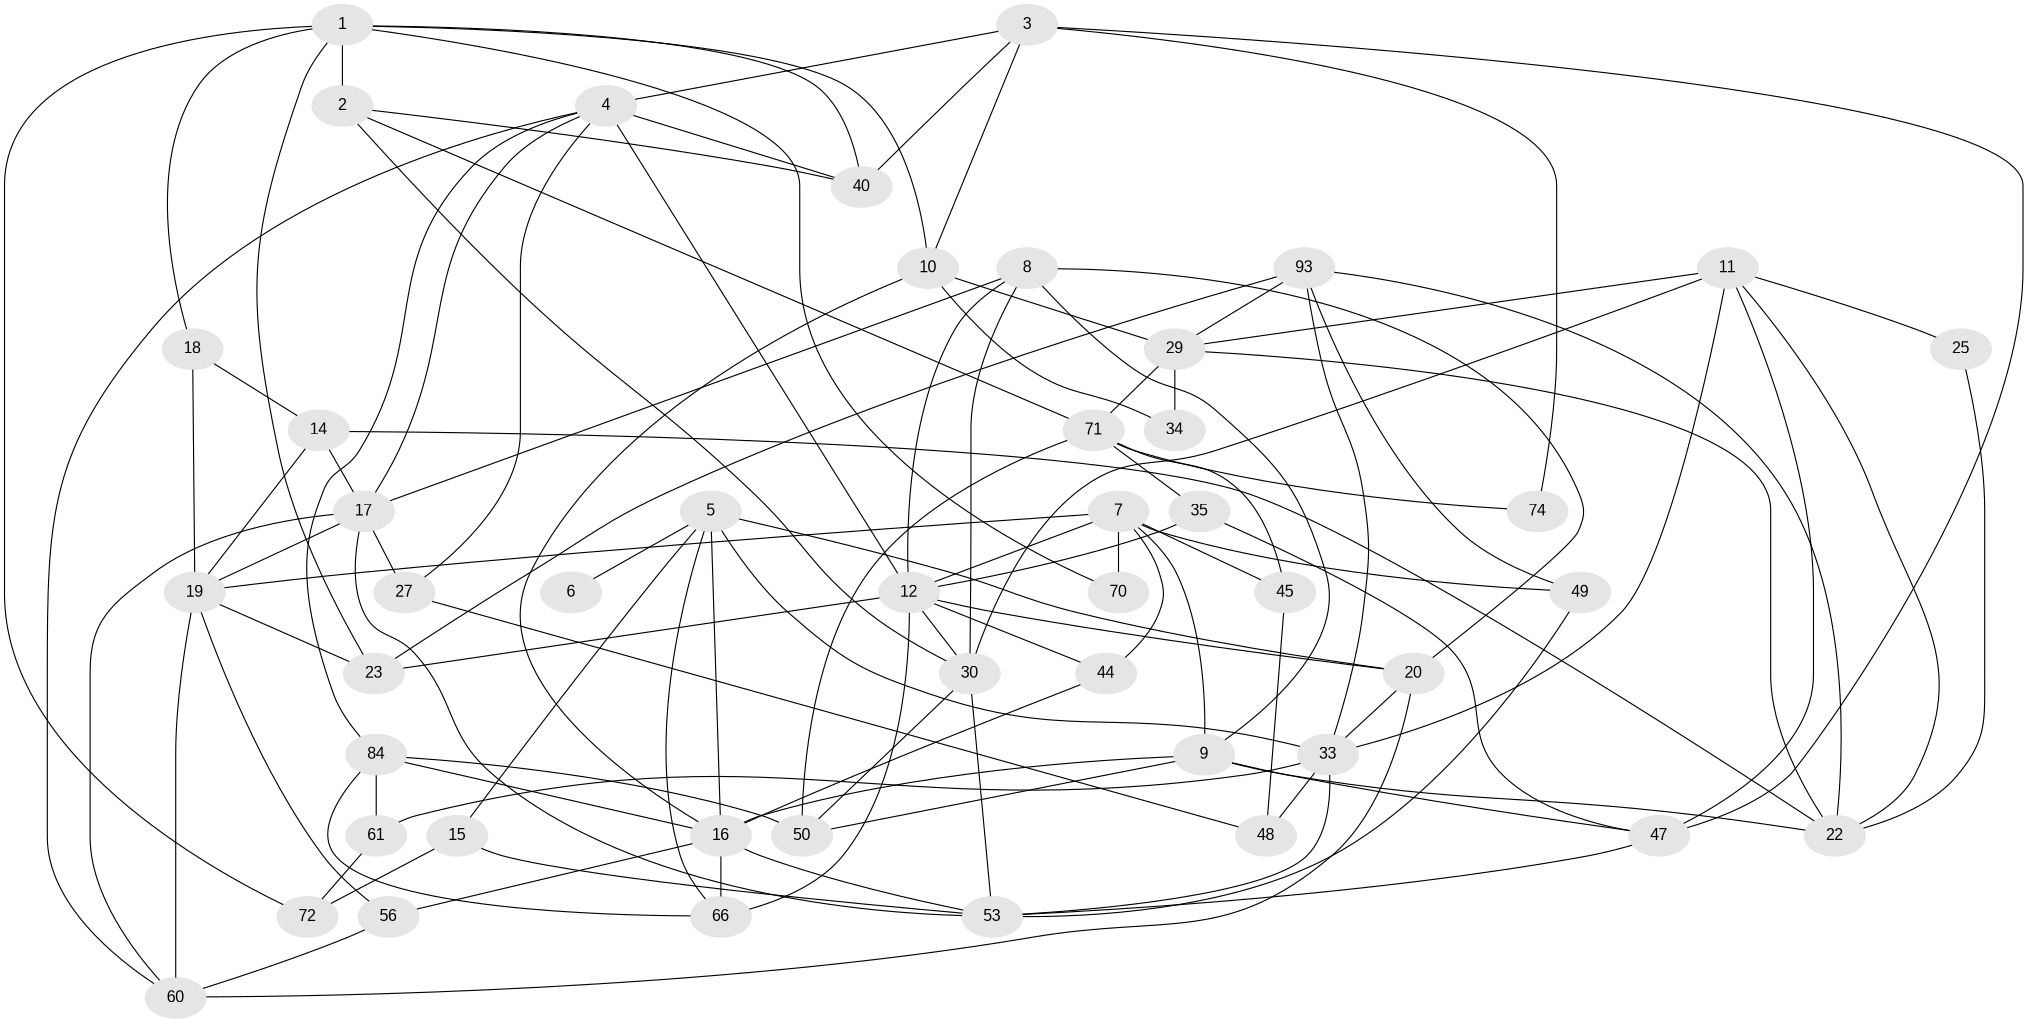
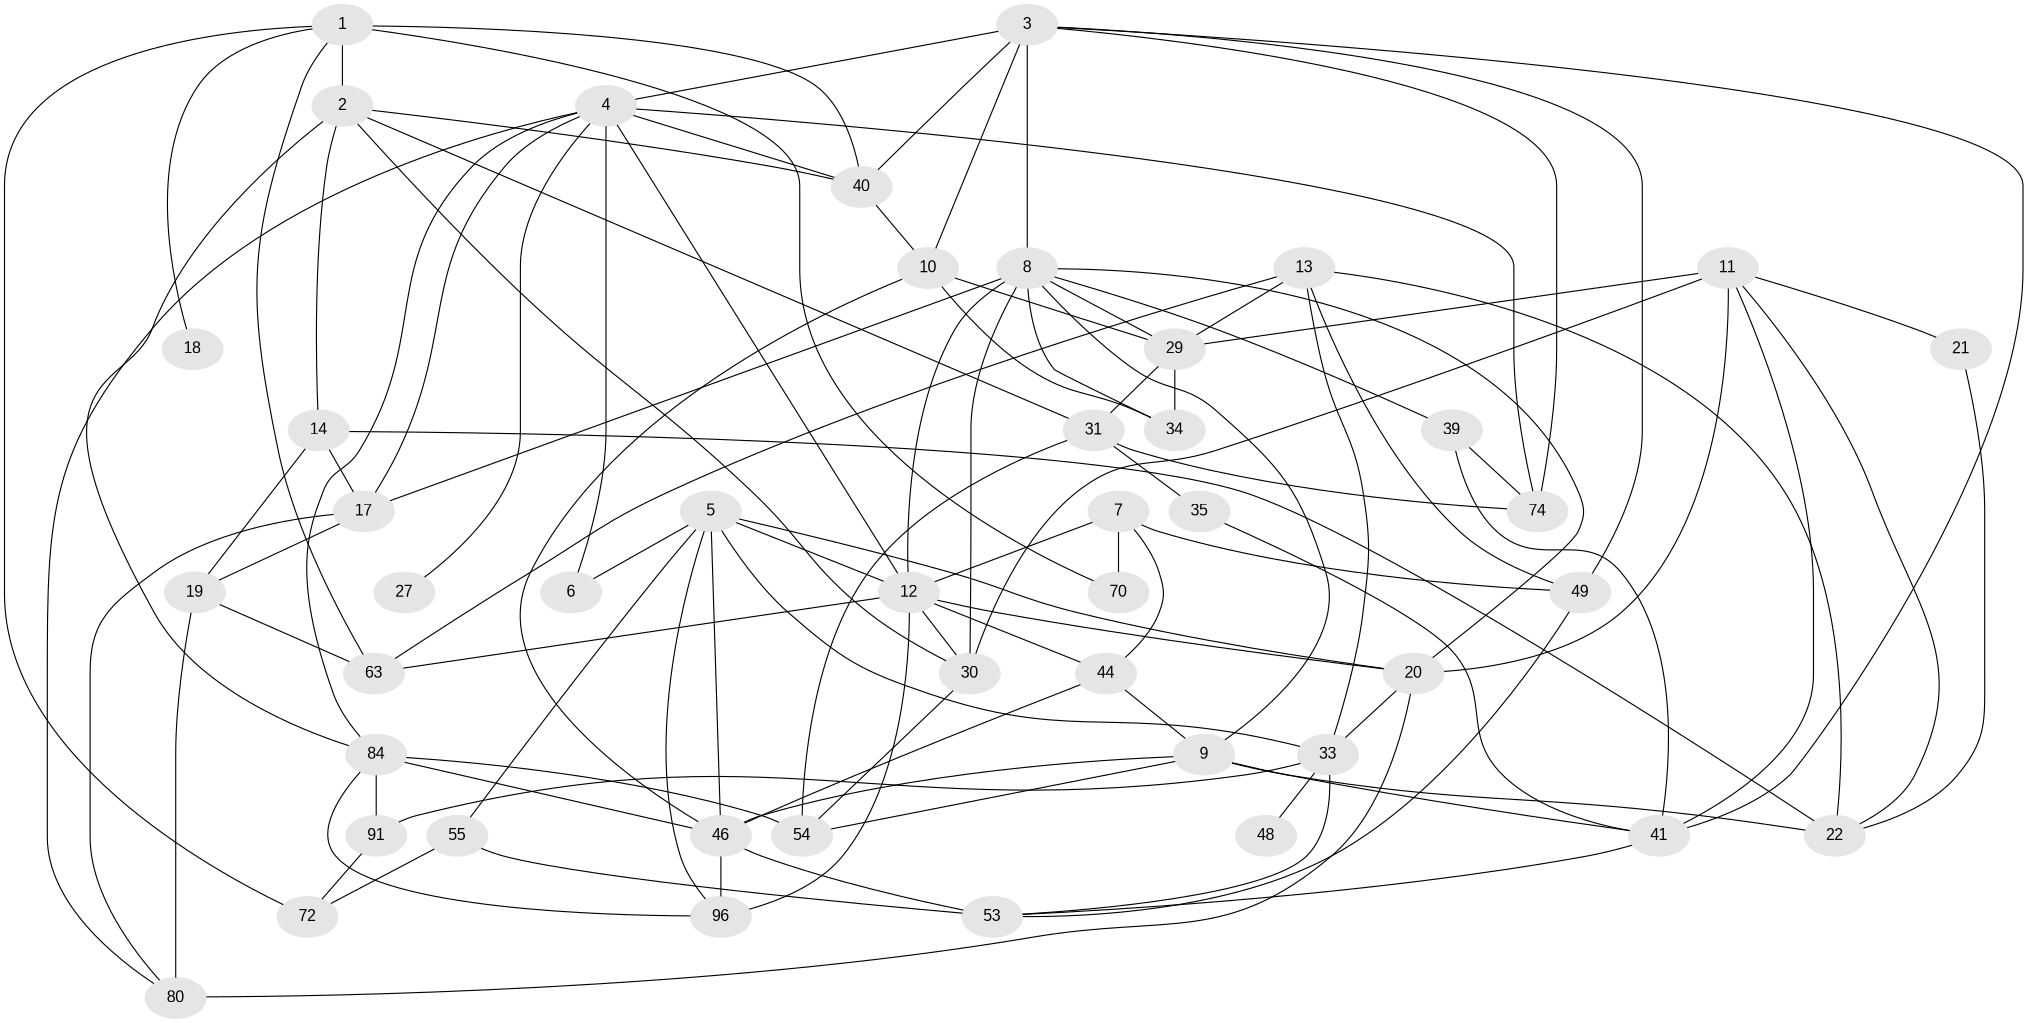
(818, 74) -> (895, 228)
none -> (1563, 108)
none -> (1027, 136)
none -> (1198, 168)
(1304, 268) -> (1304, 268)
(1961, 349) -> (1961, 349)
none -> (606, 351)
none -> (1064, 375)
(256, 390) -> (318, 267)
(1662, 423) -> (1101, 309)
(1094, 430) -> (1094, 430)
none -> (1452, 430)
none -> (89, 451)
(194, 471) -> none
(613, 550) -> none
(384, 552) -> none
(1065, 559) -> (821, 556)
(1285, 592) -> none
(1633, 595) -> (1671, 549)
(1193, 623) -> (1155, 714)
(374, 674) -> (374, 674)
(835, 714) -> none
(980, 780) -> none
(579, 829) -> none
(376, 836) -> (376, 836)
(457, 836) -> (457, 836)
(721, 836) -> (721, 836)
(802, 836) -> (802, 836)
(1659, 836) -> (1659, 836)
(389, 917) -> none
(721, 917) -> (721, 917)
(176, 998) -> (176, 998)
